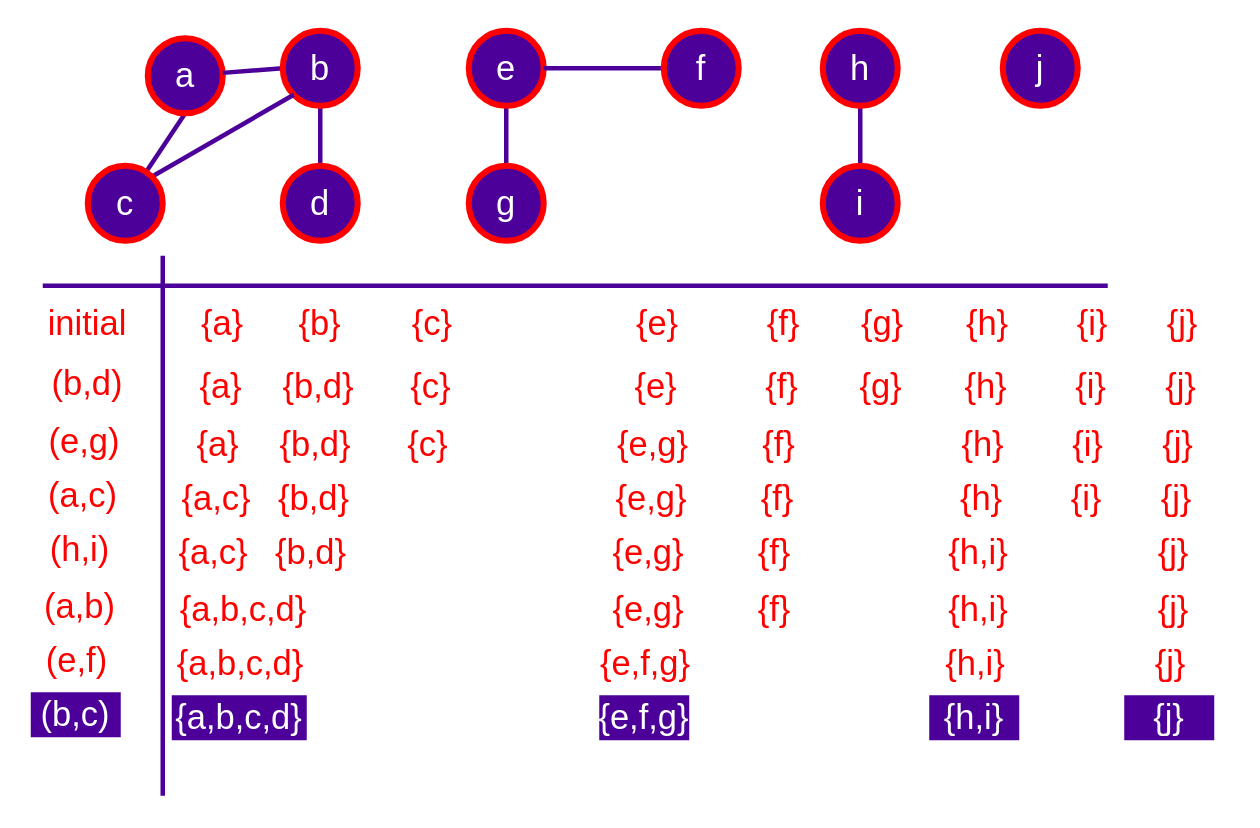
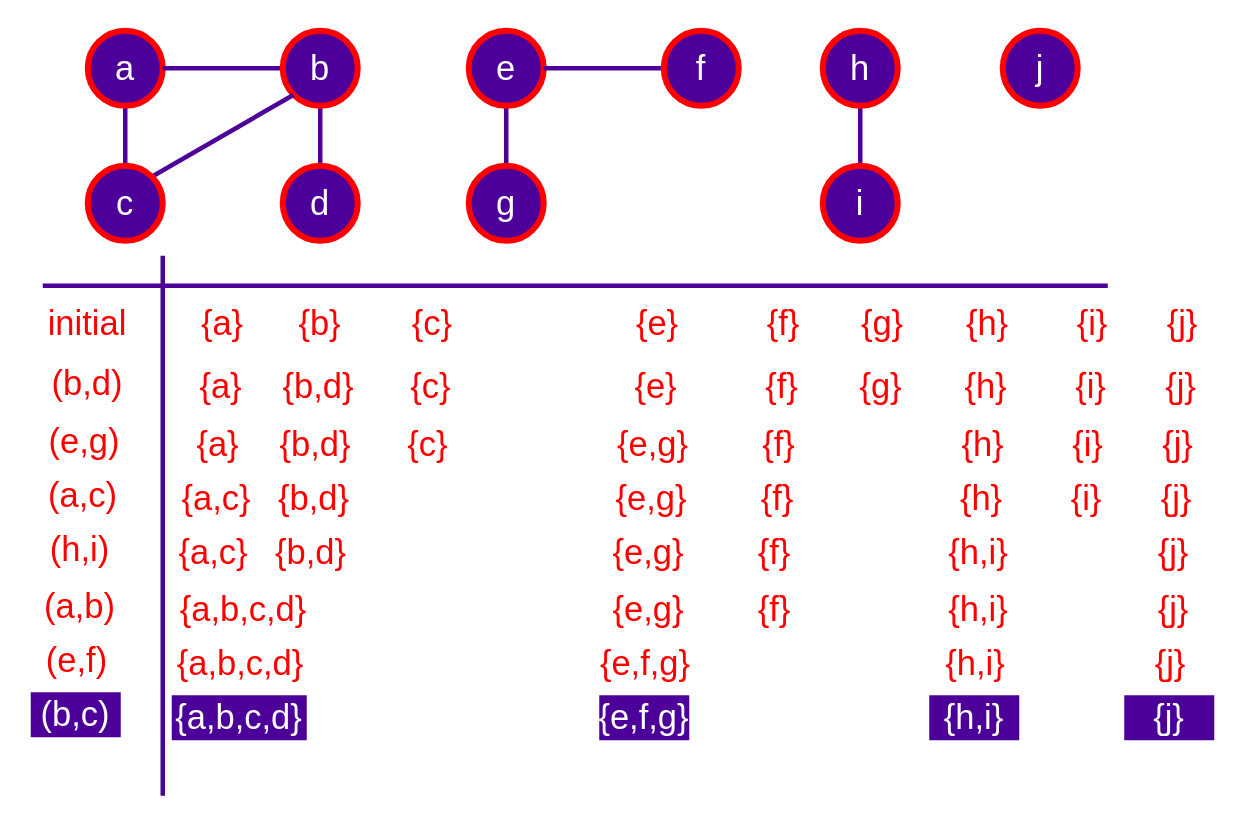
(185, 76) -> (125, 68)
